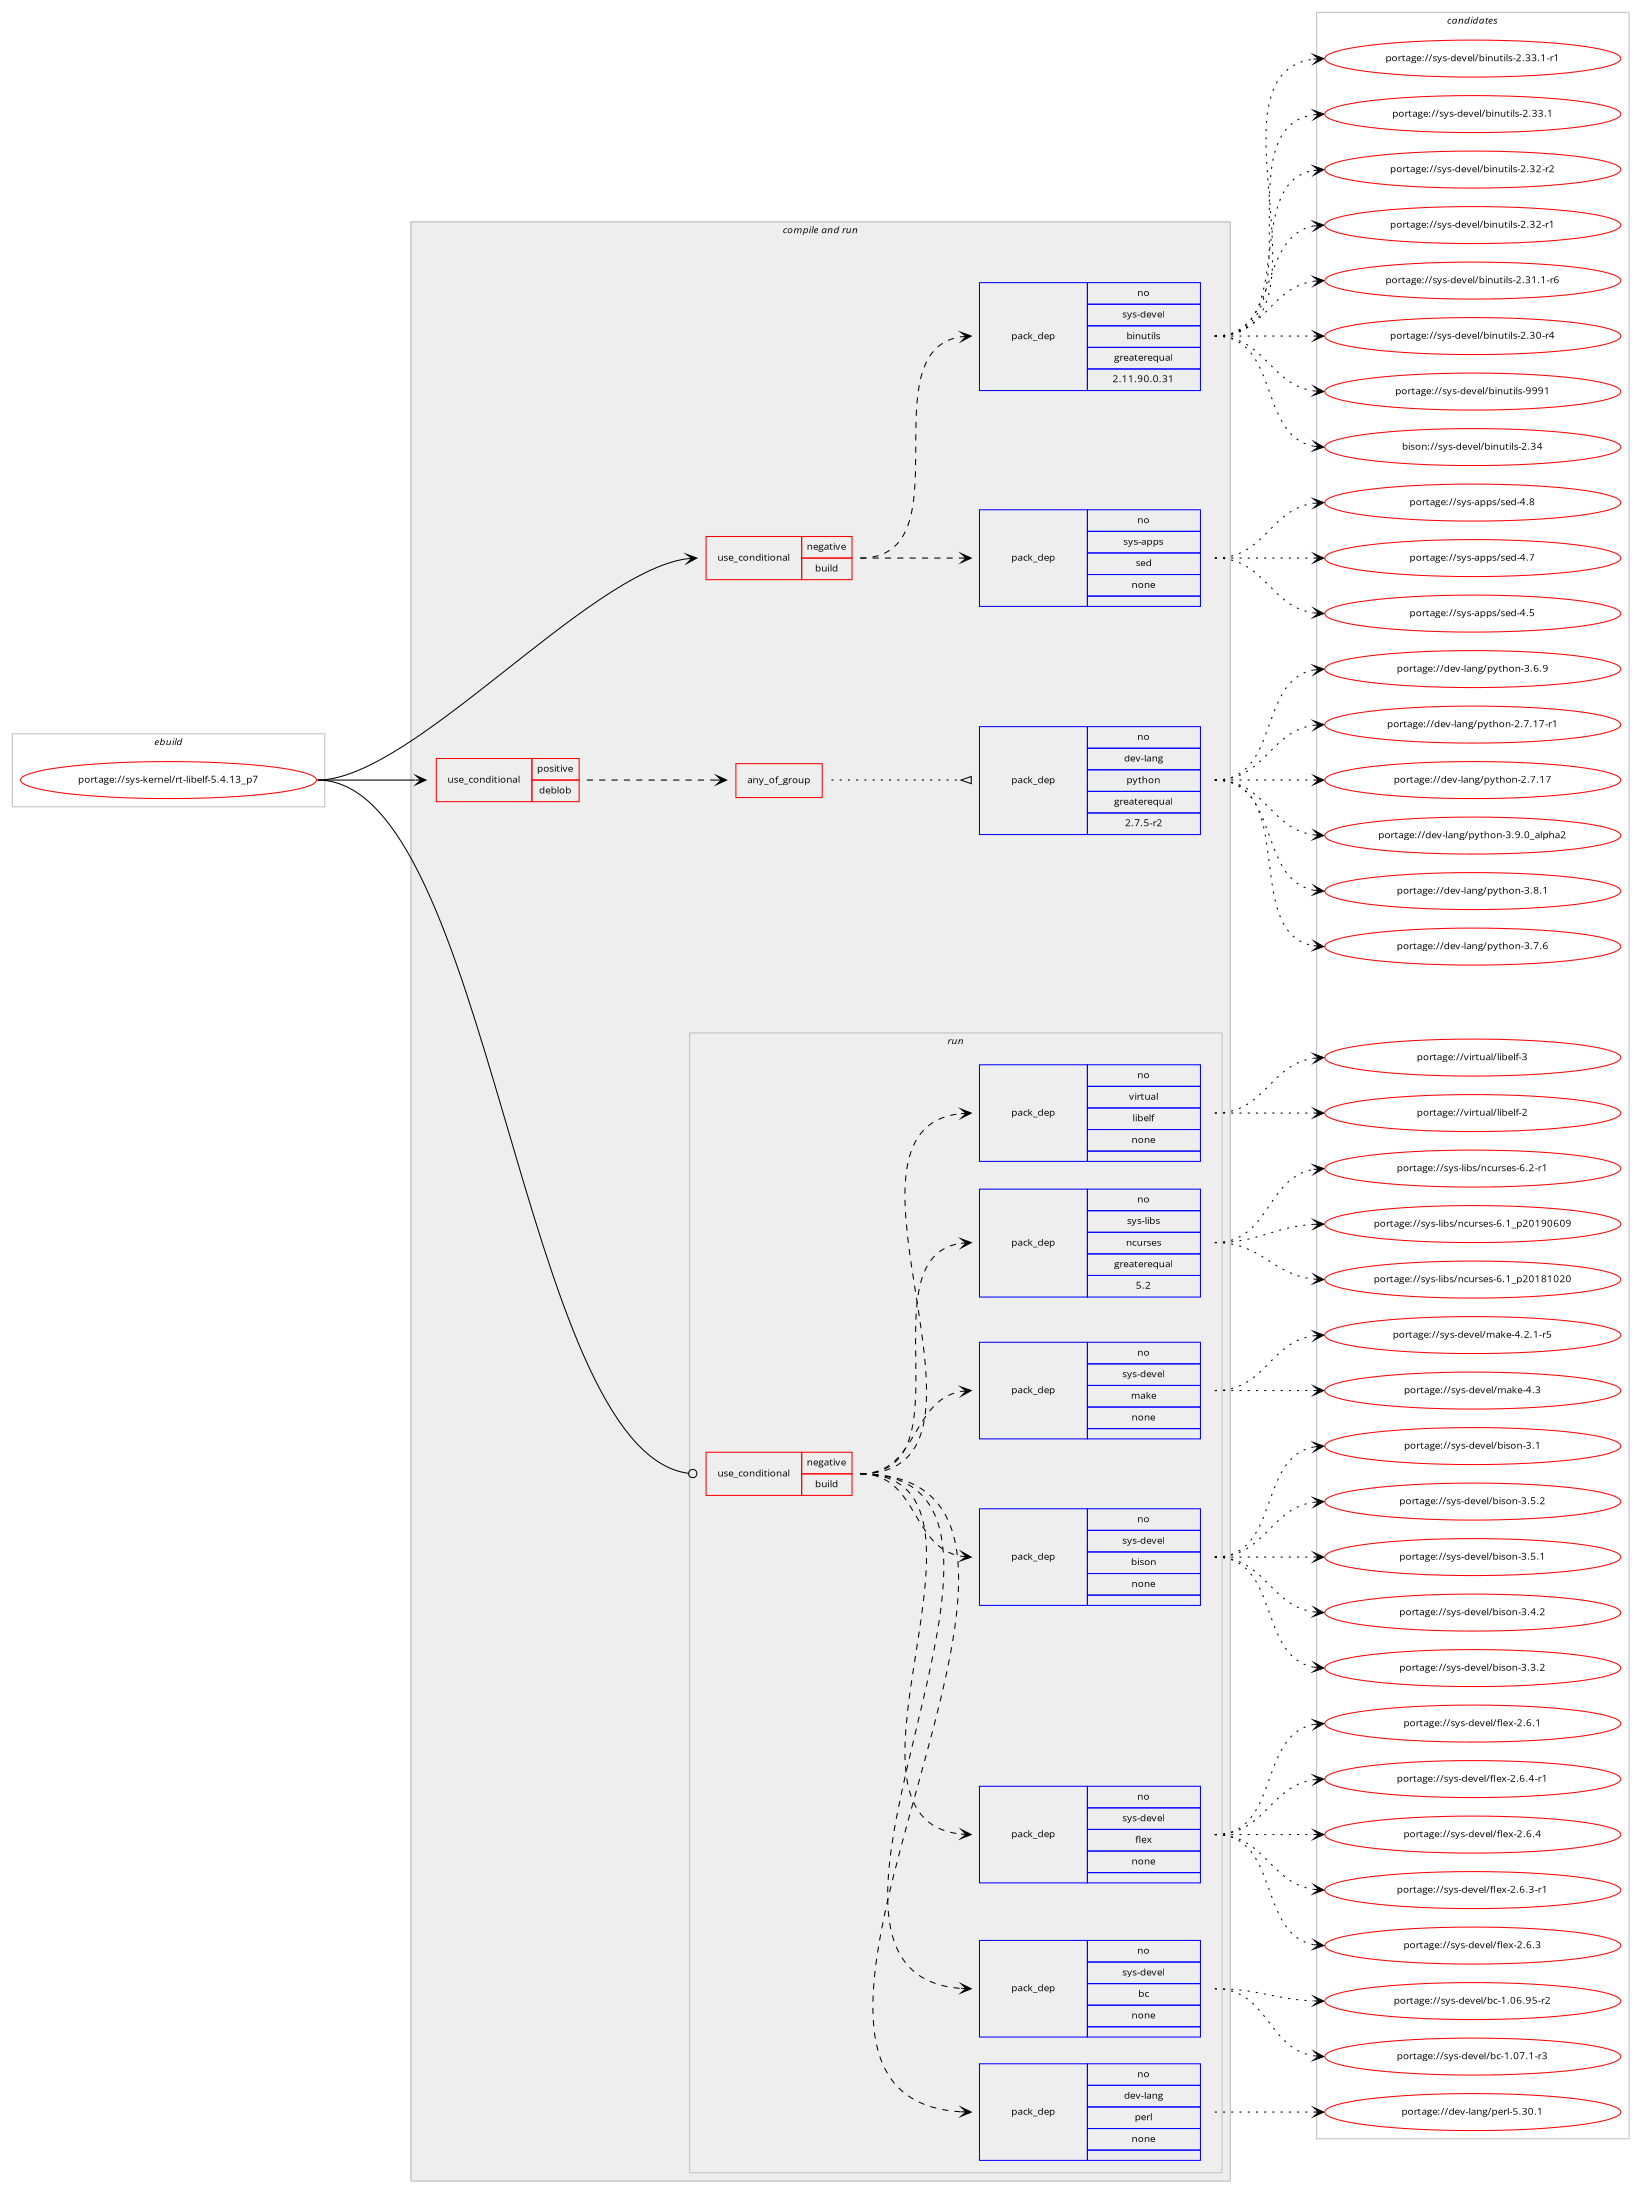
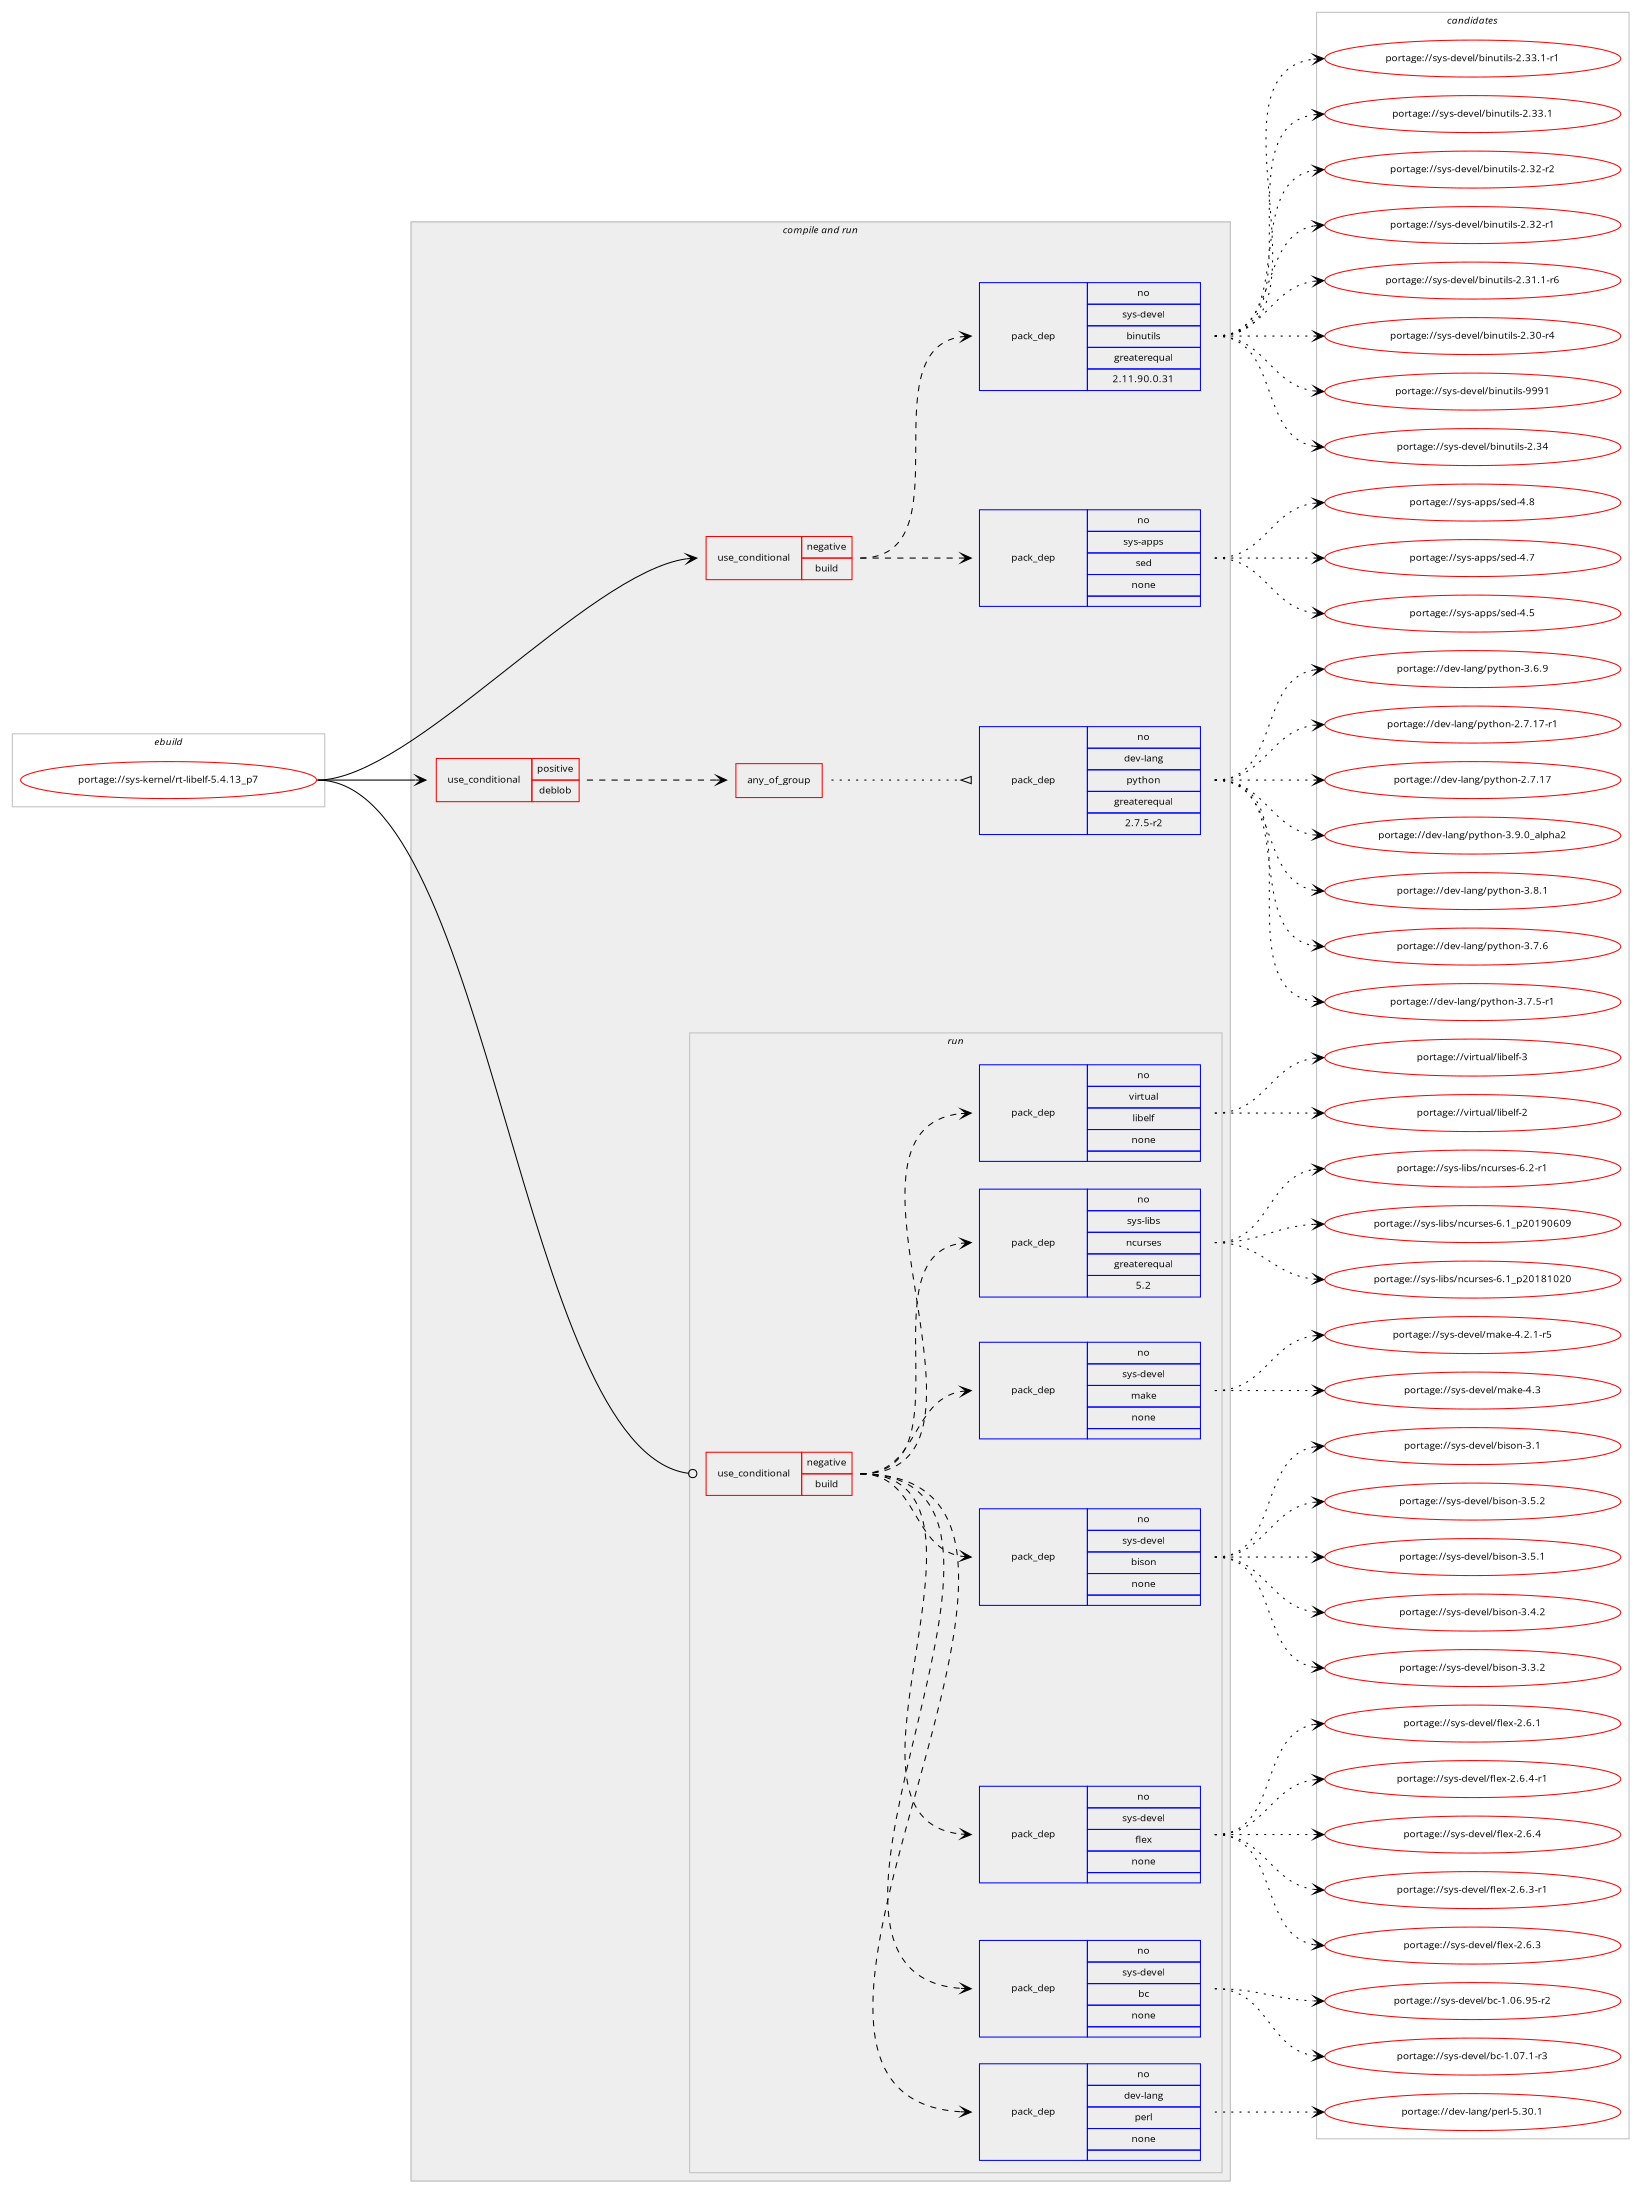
(1473, 447) -> (1473, 447)
none -> (1473, 1002)
